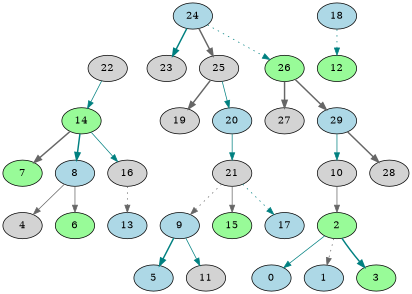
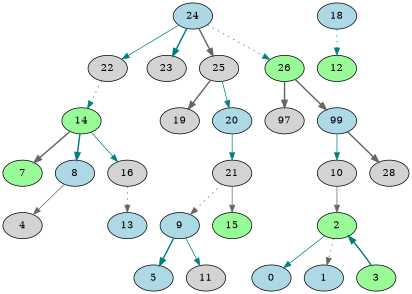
none -> (153, 40)
(96, 91) -> (96, 91)
(285, 121) -> (285, 121)
(337, 121) -> (337, 121)
(75, 226) -> none
(285, 226) -> none
(351, 250) -> (363, 253)
